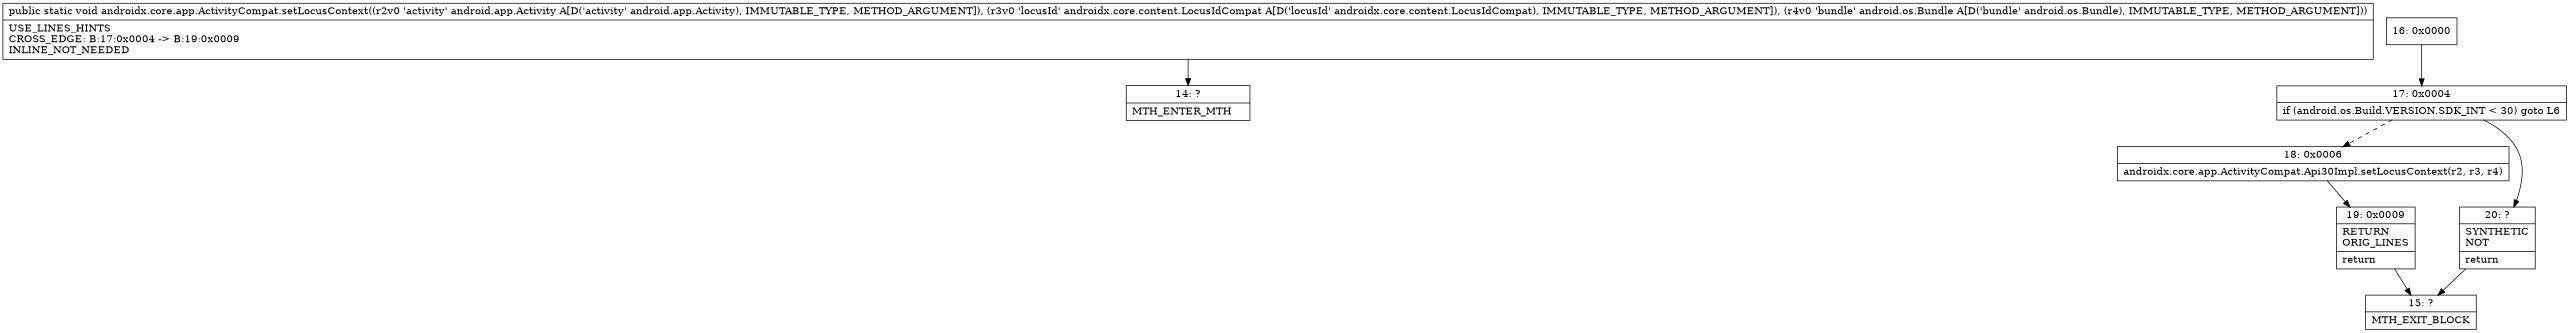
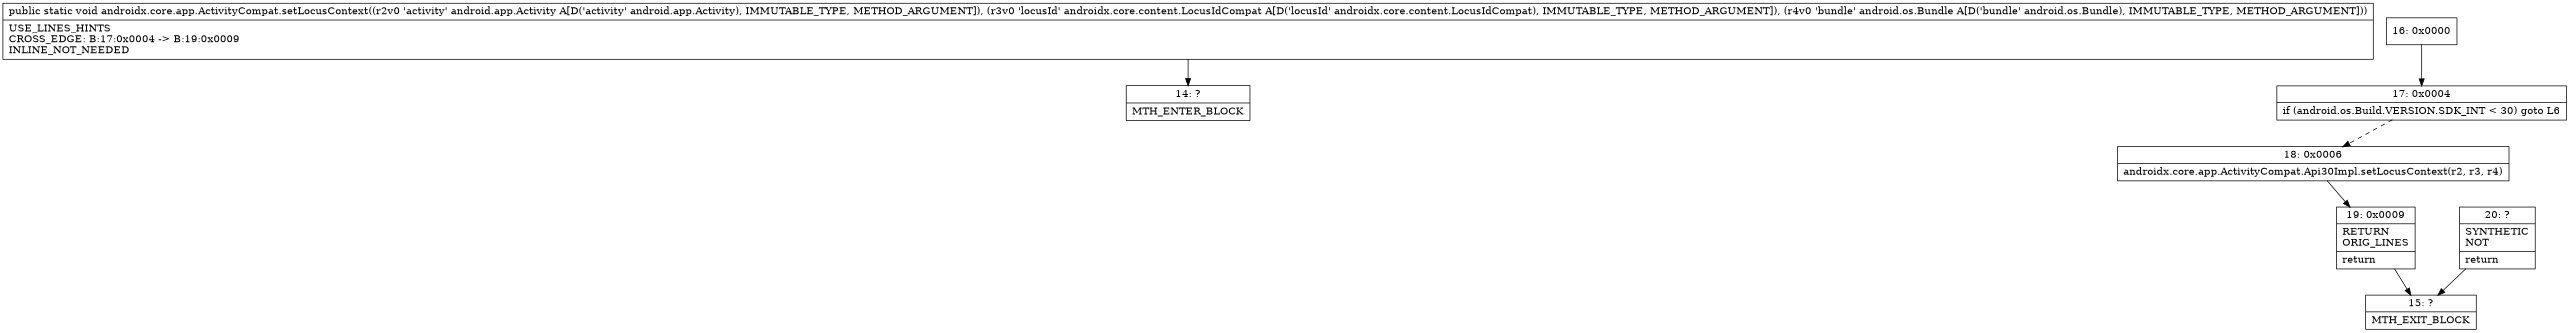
(1182, 111) -> (1188, 111)
(2519, 152) -> none
